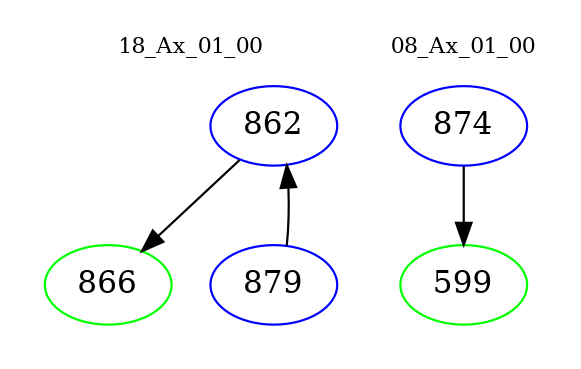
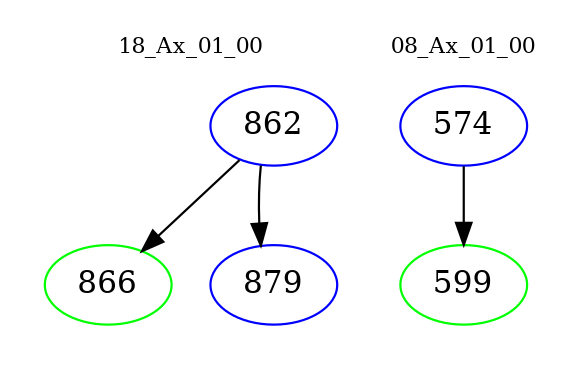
(464, 126) -> (464, 126)
(289, 217) -> (259, 194)
